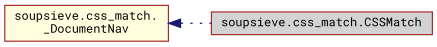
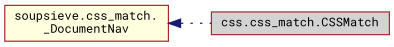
(322, 23) -> (300, 23)
